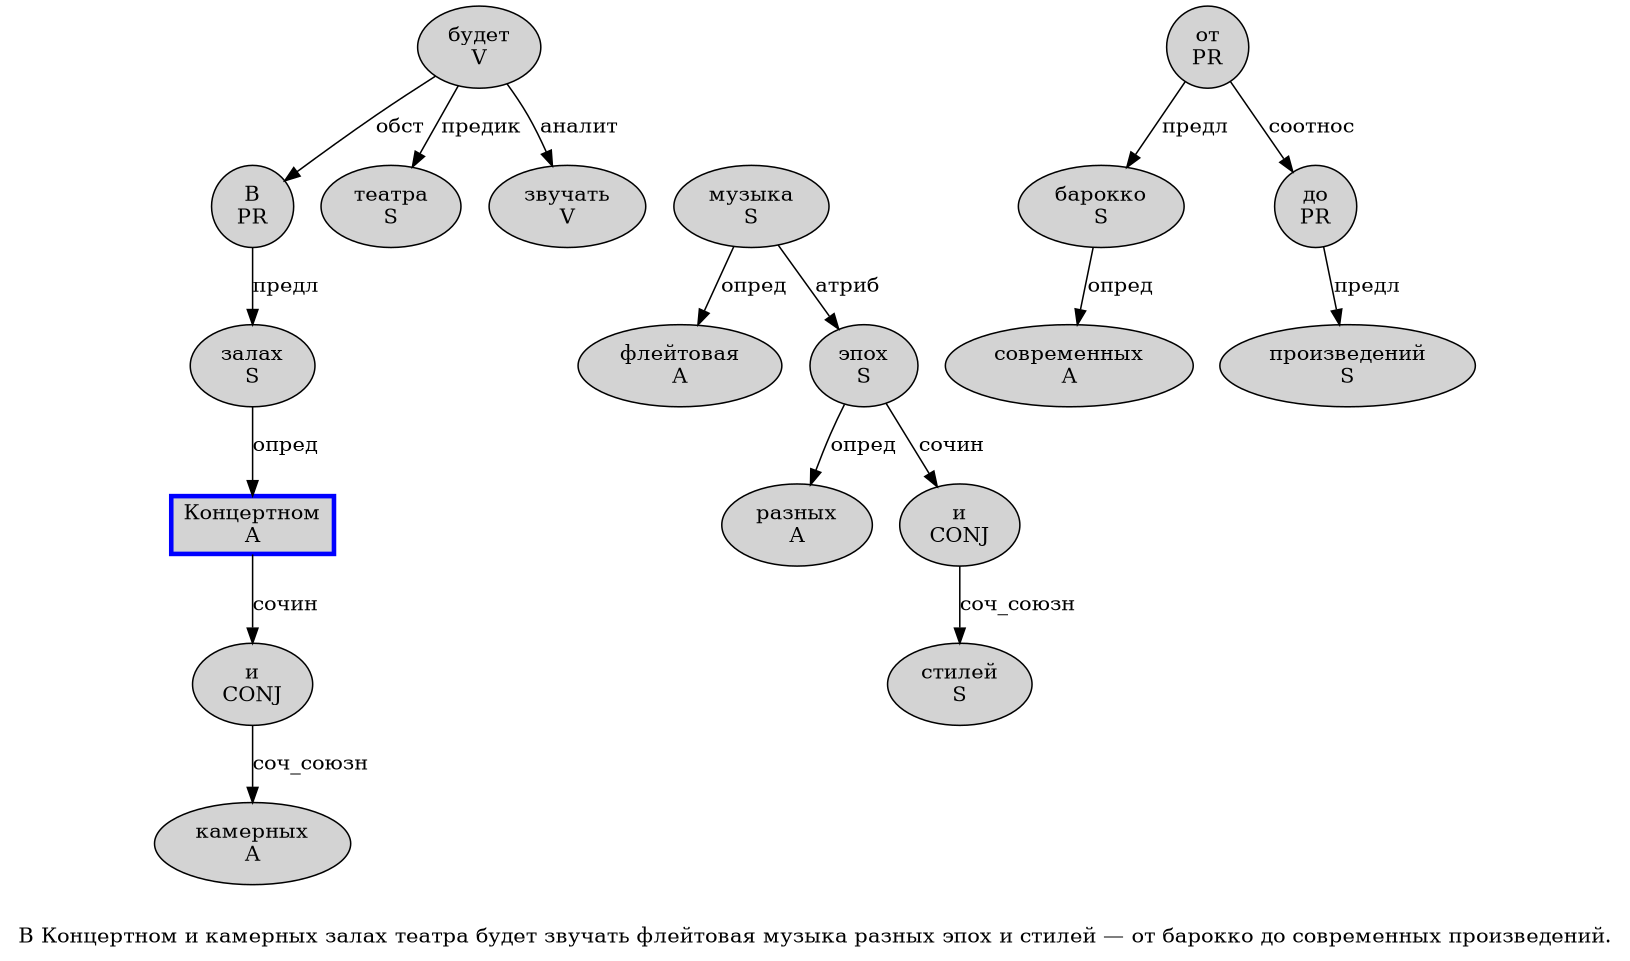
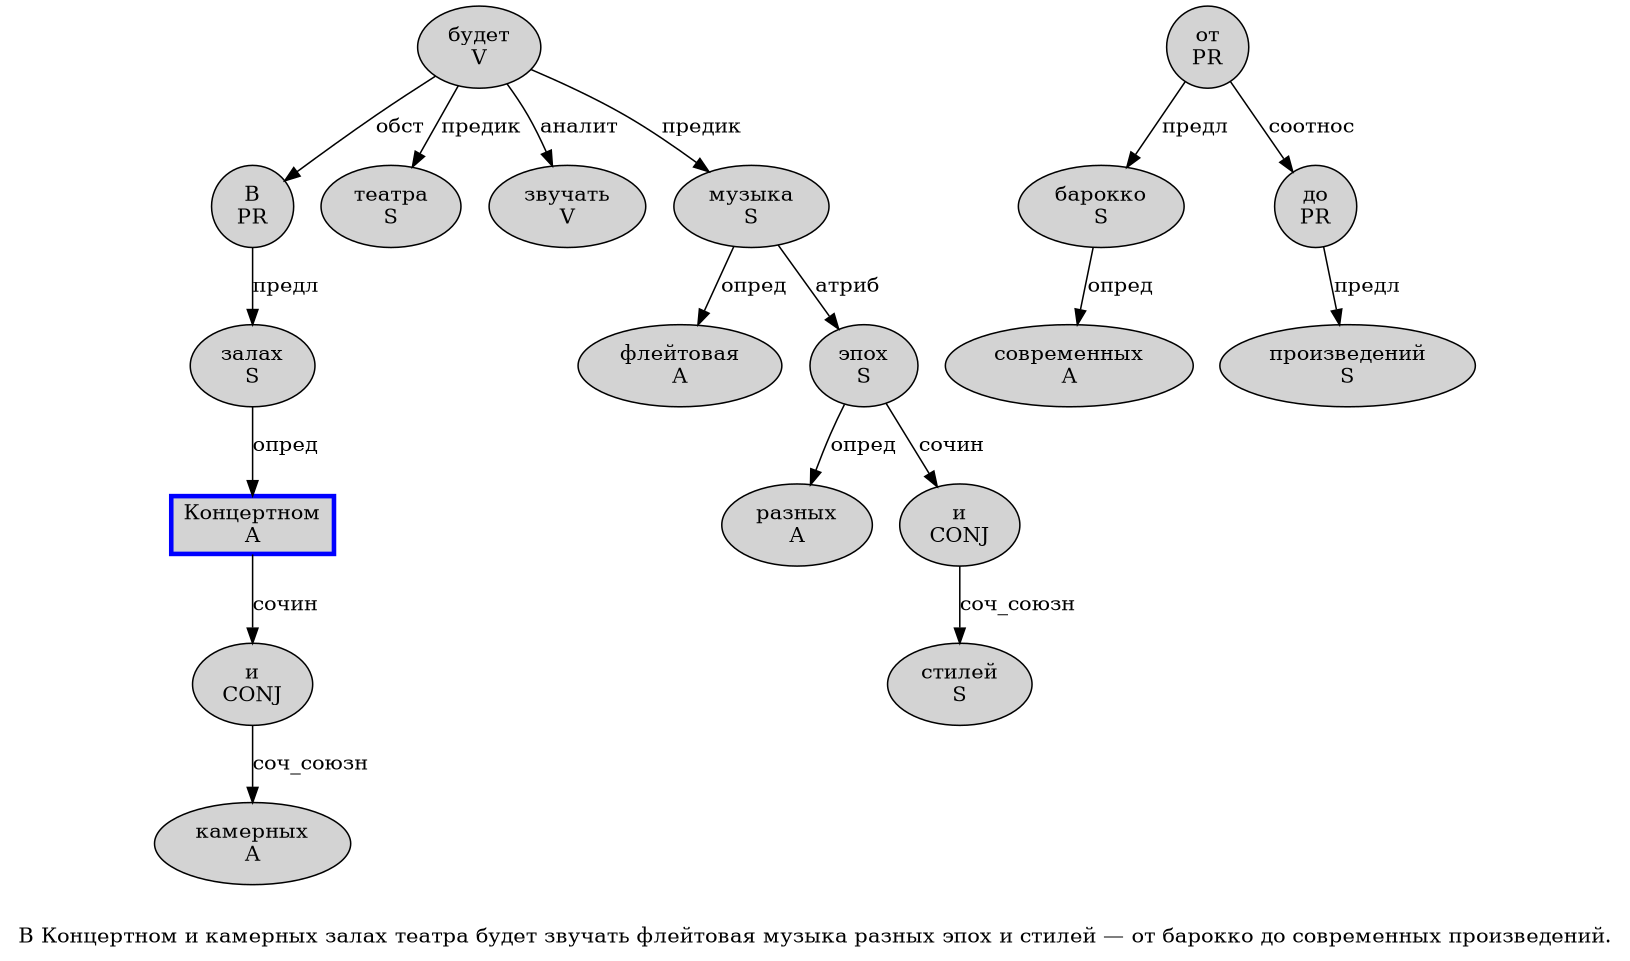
none -> (617, 111)
